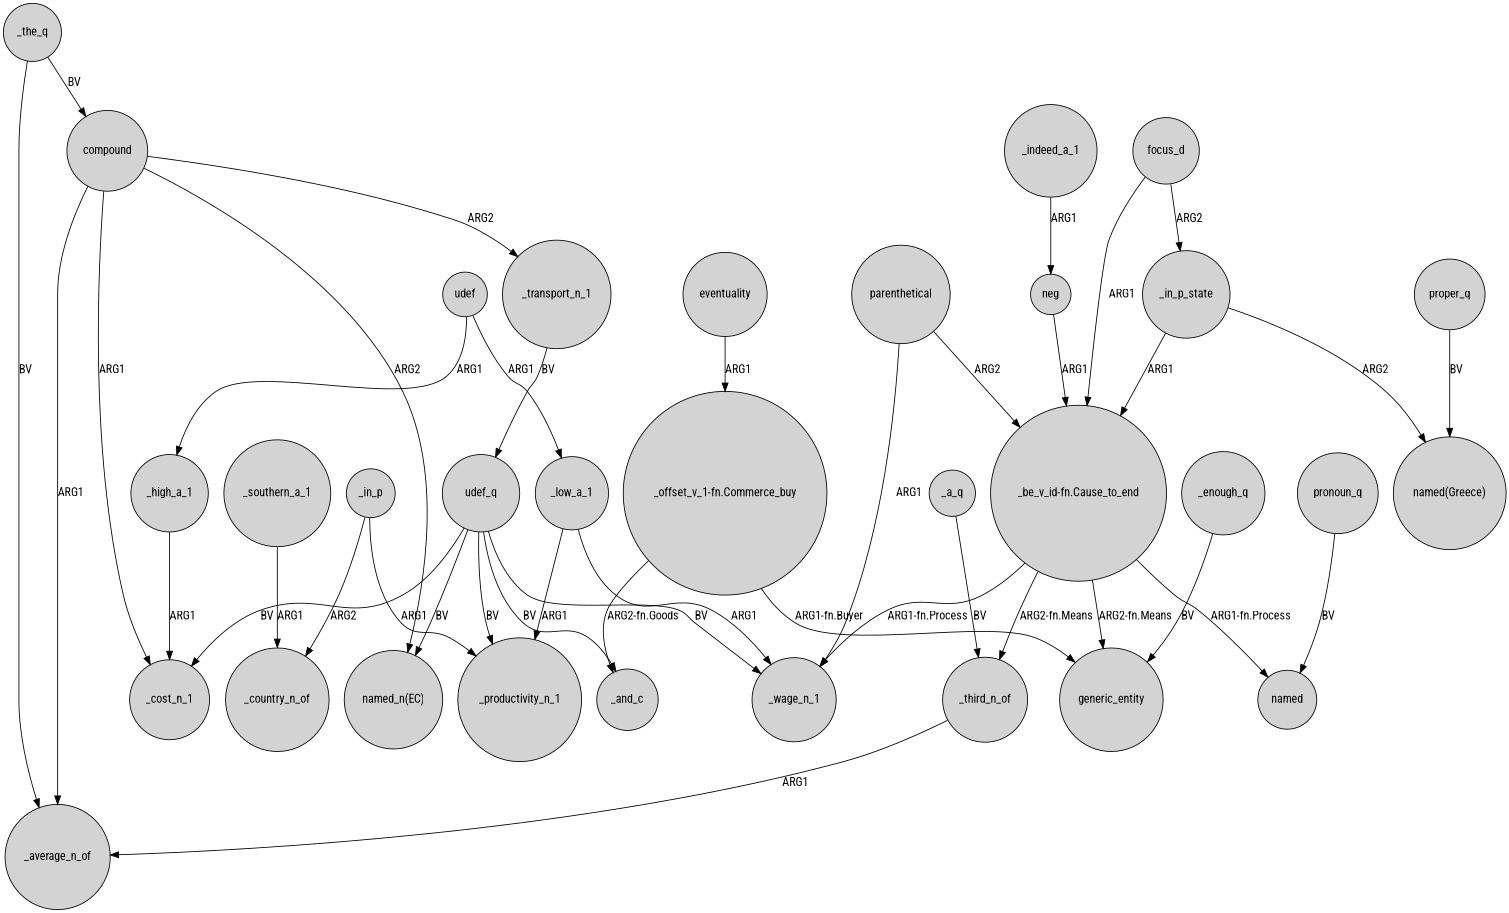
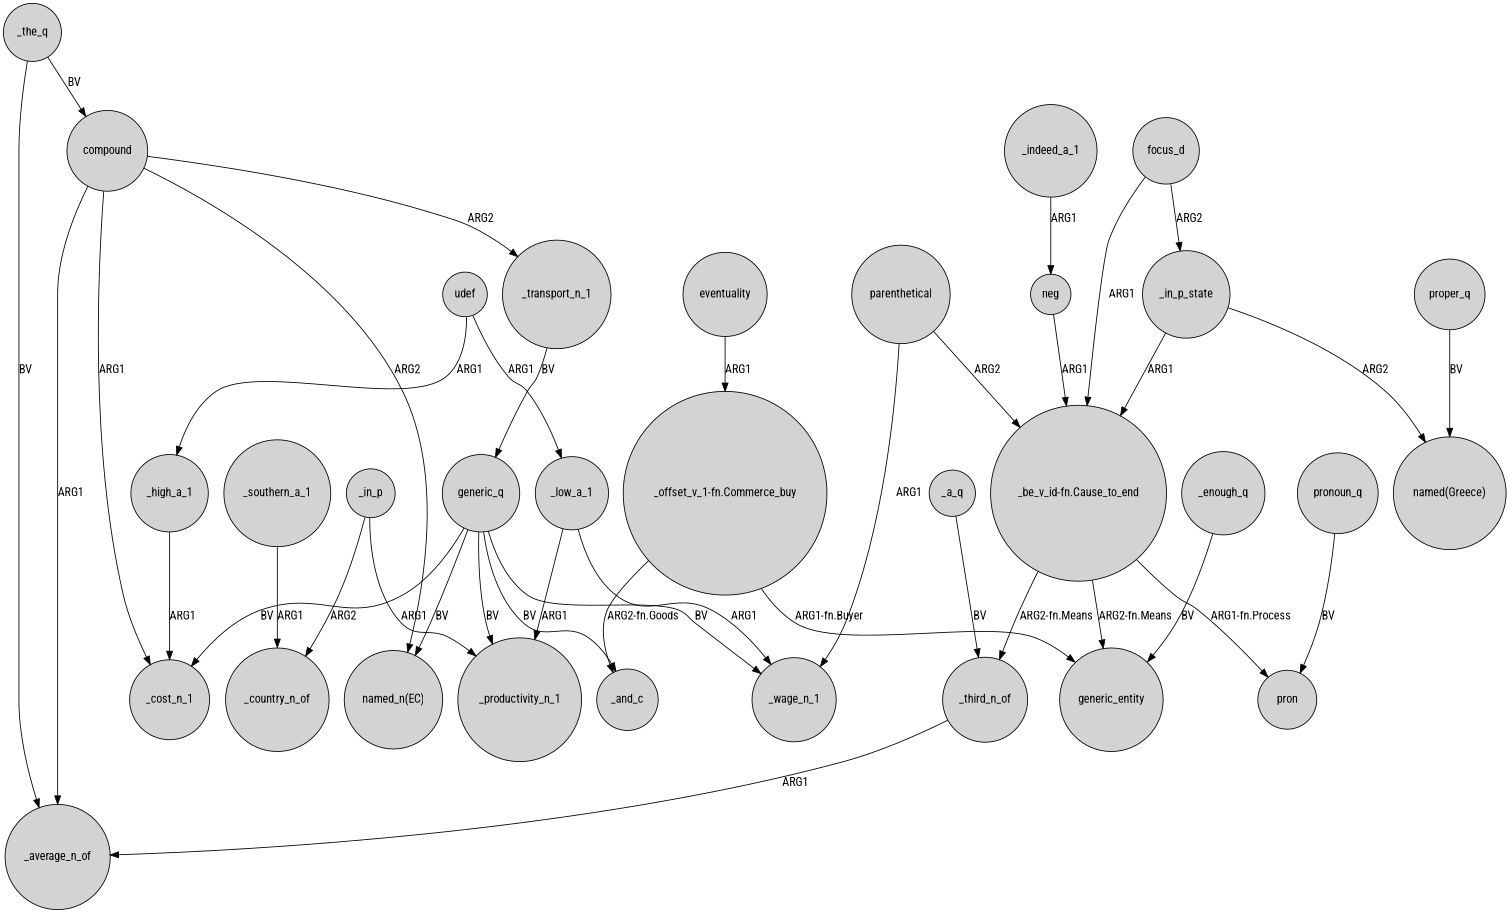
(481, 493) -> (481, 493)
(922, 602) -> none
(1287, 700) -> (1287, 700)
